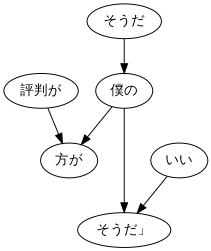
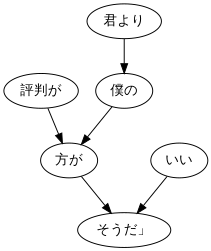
(124, 21) -> (124, 21)
(124, 156) -> (93, 191)
